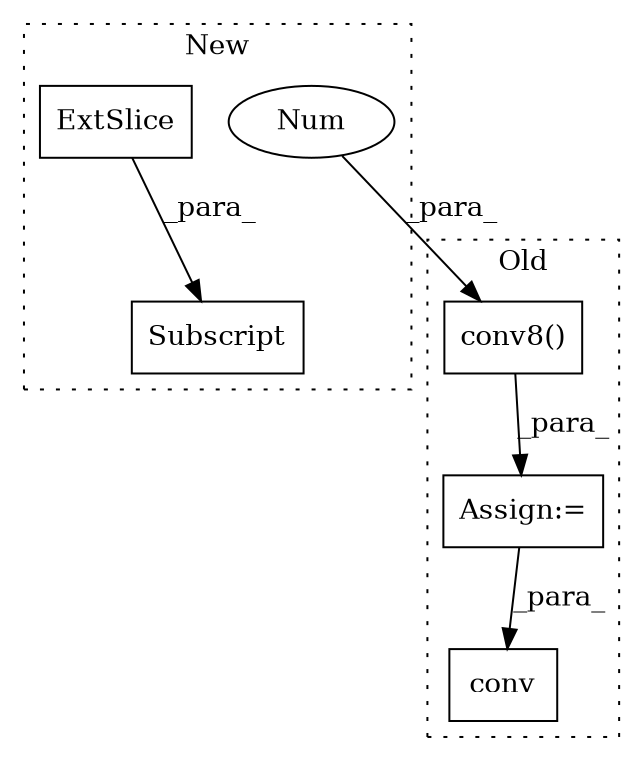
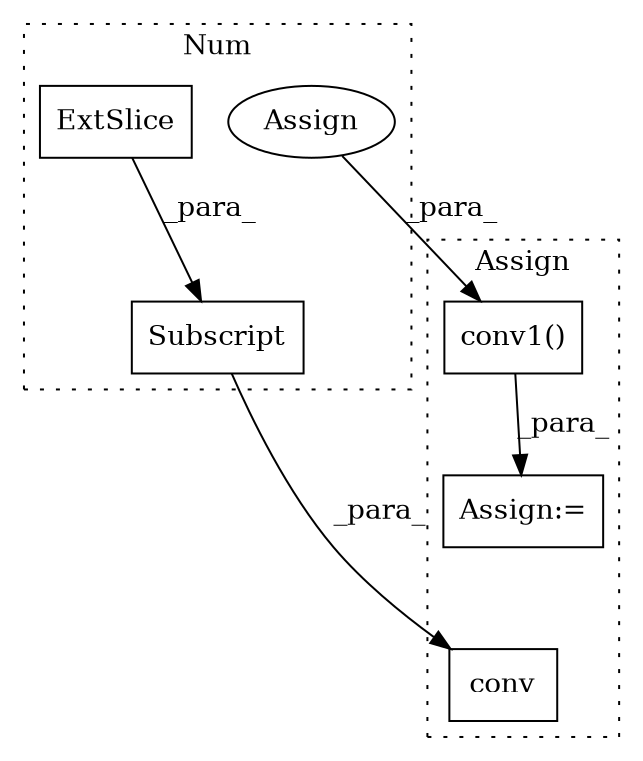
(218, 47) -> (218, 47)
(312, 122) -> (312, 122)
(523, 263) -> (523, 263)
(513, 338) -> (513, 338)
(514, 588) -> (313, 521)
